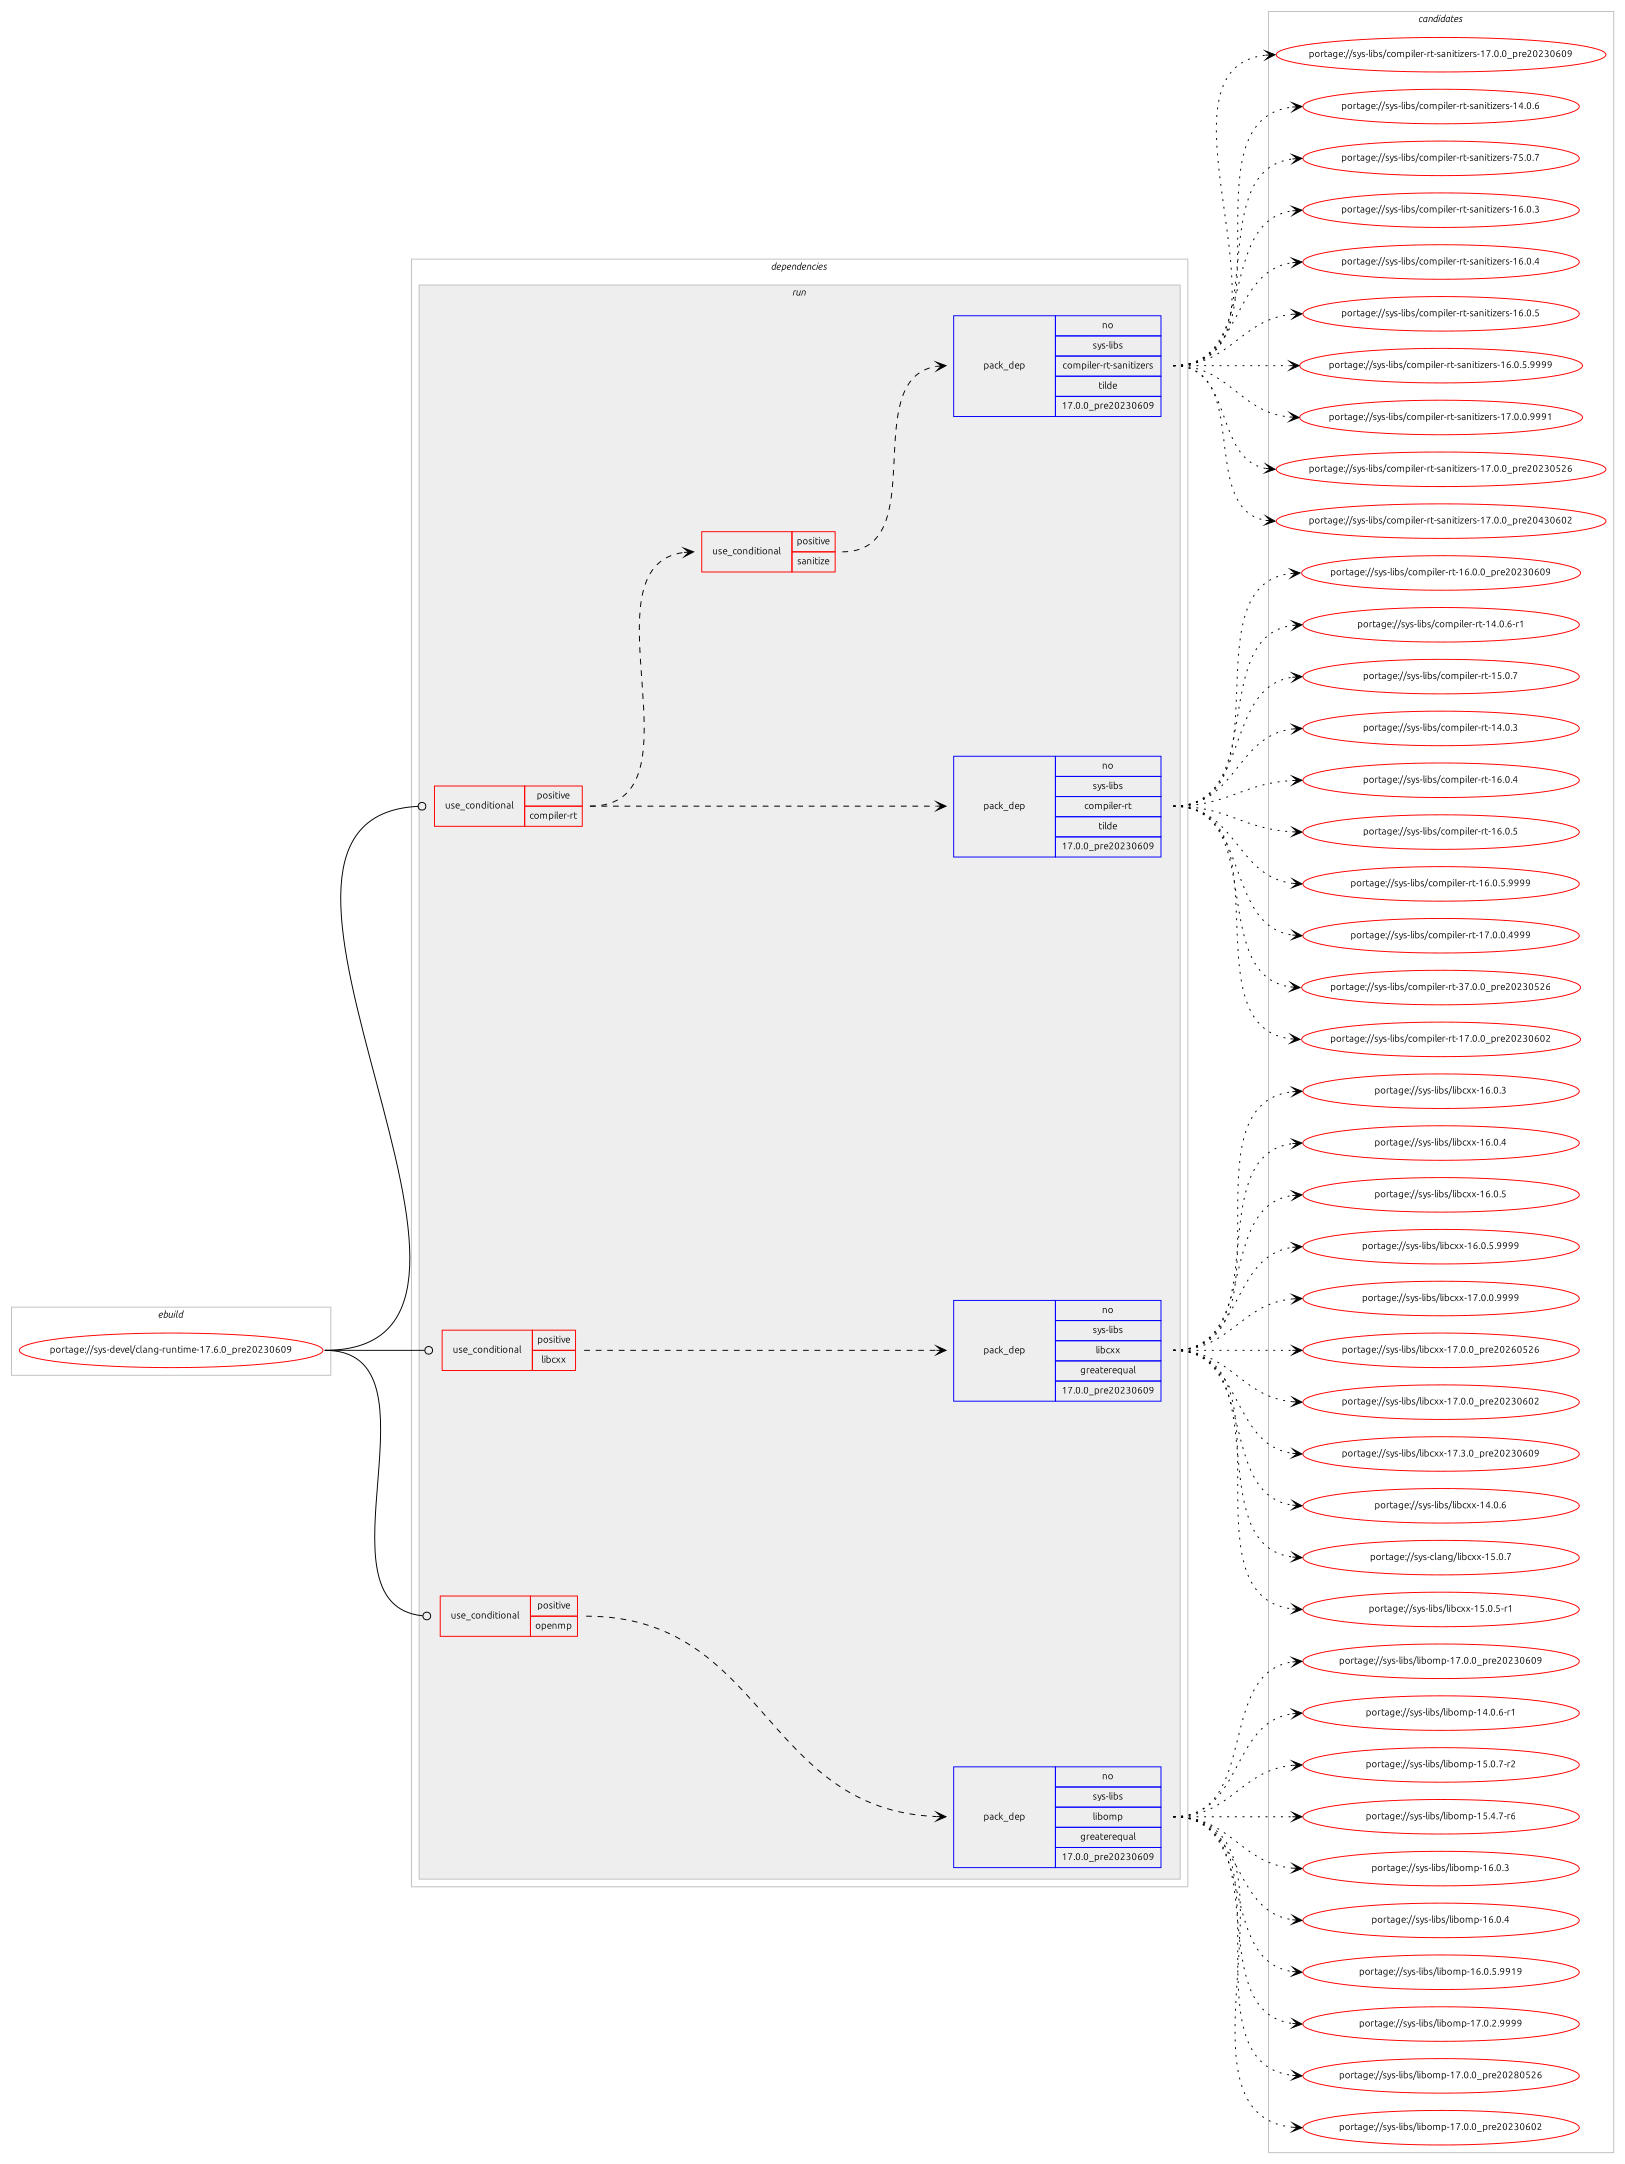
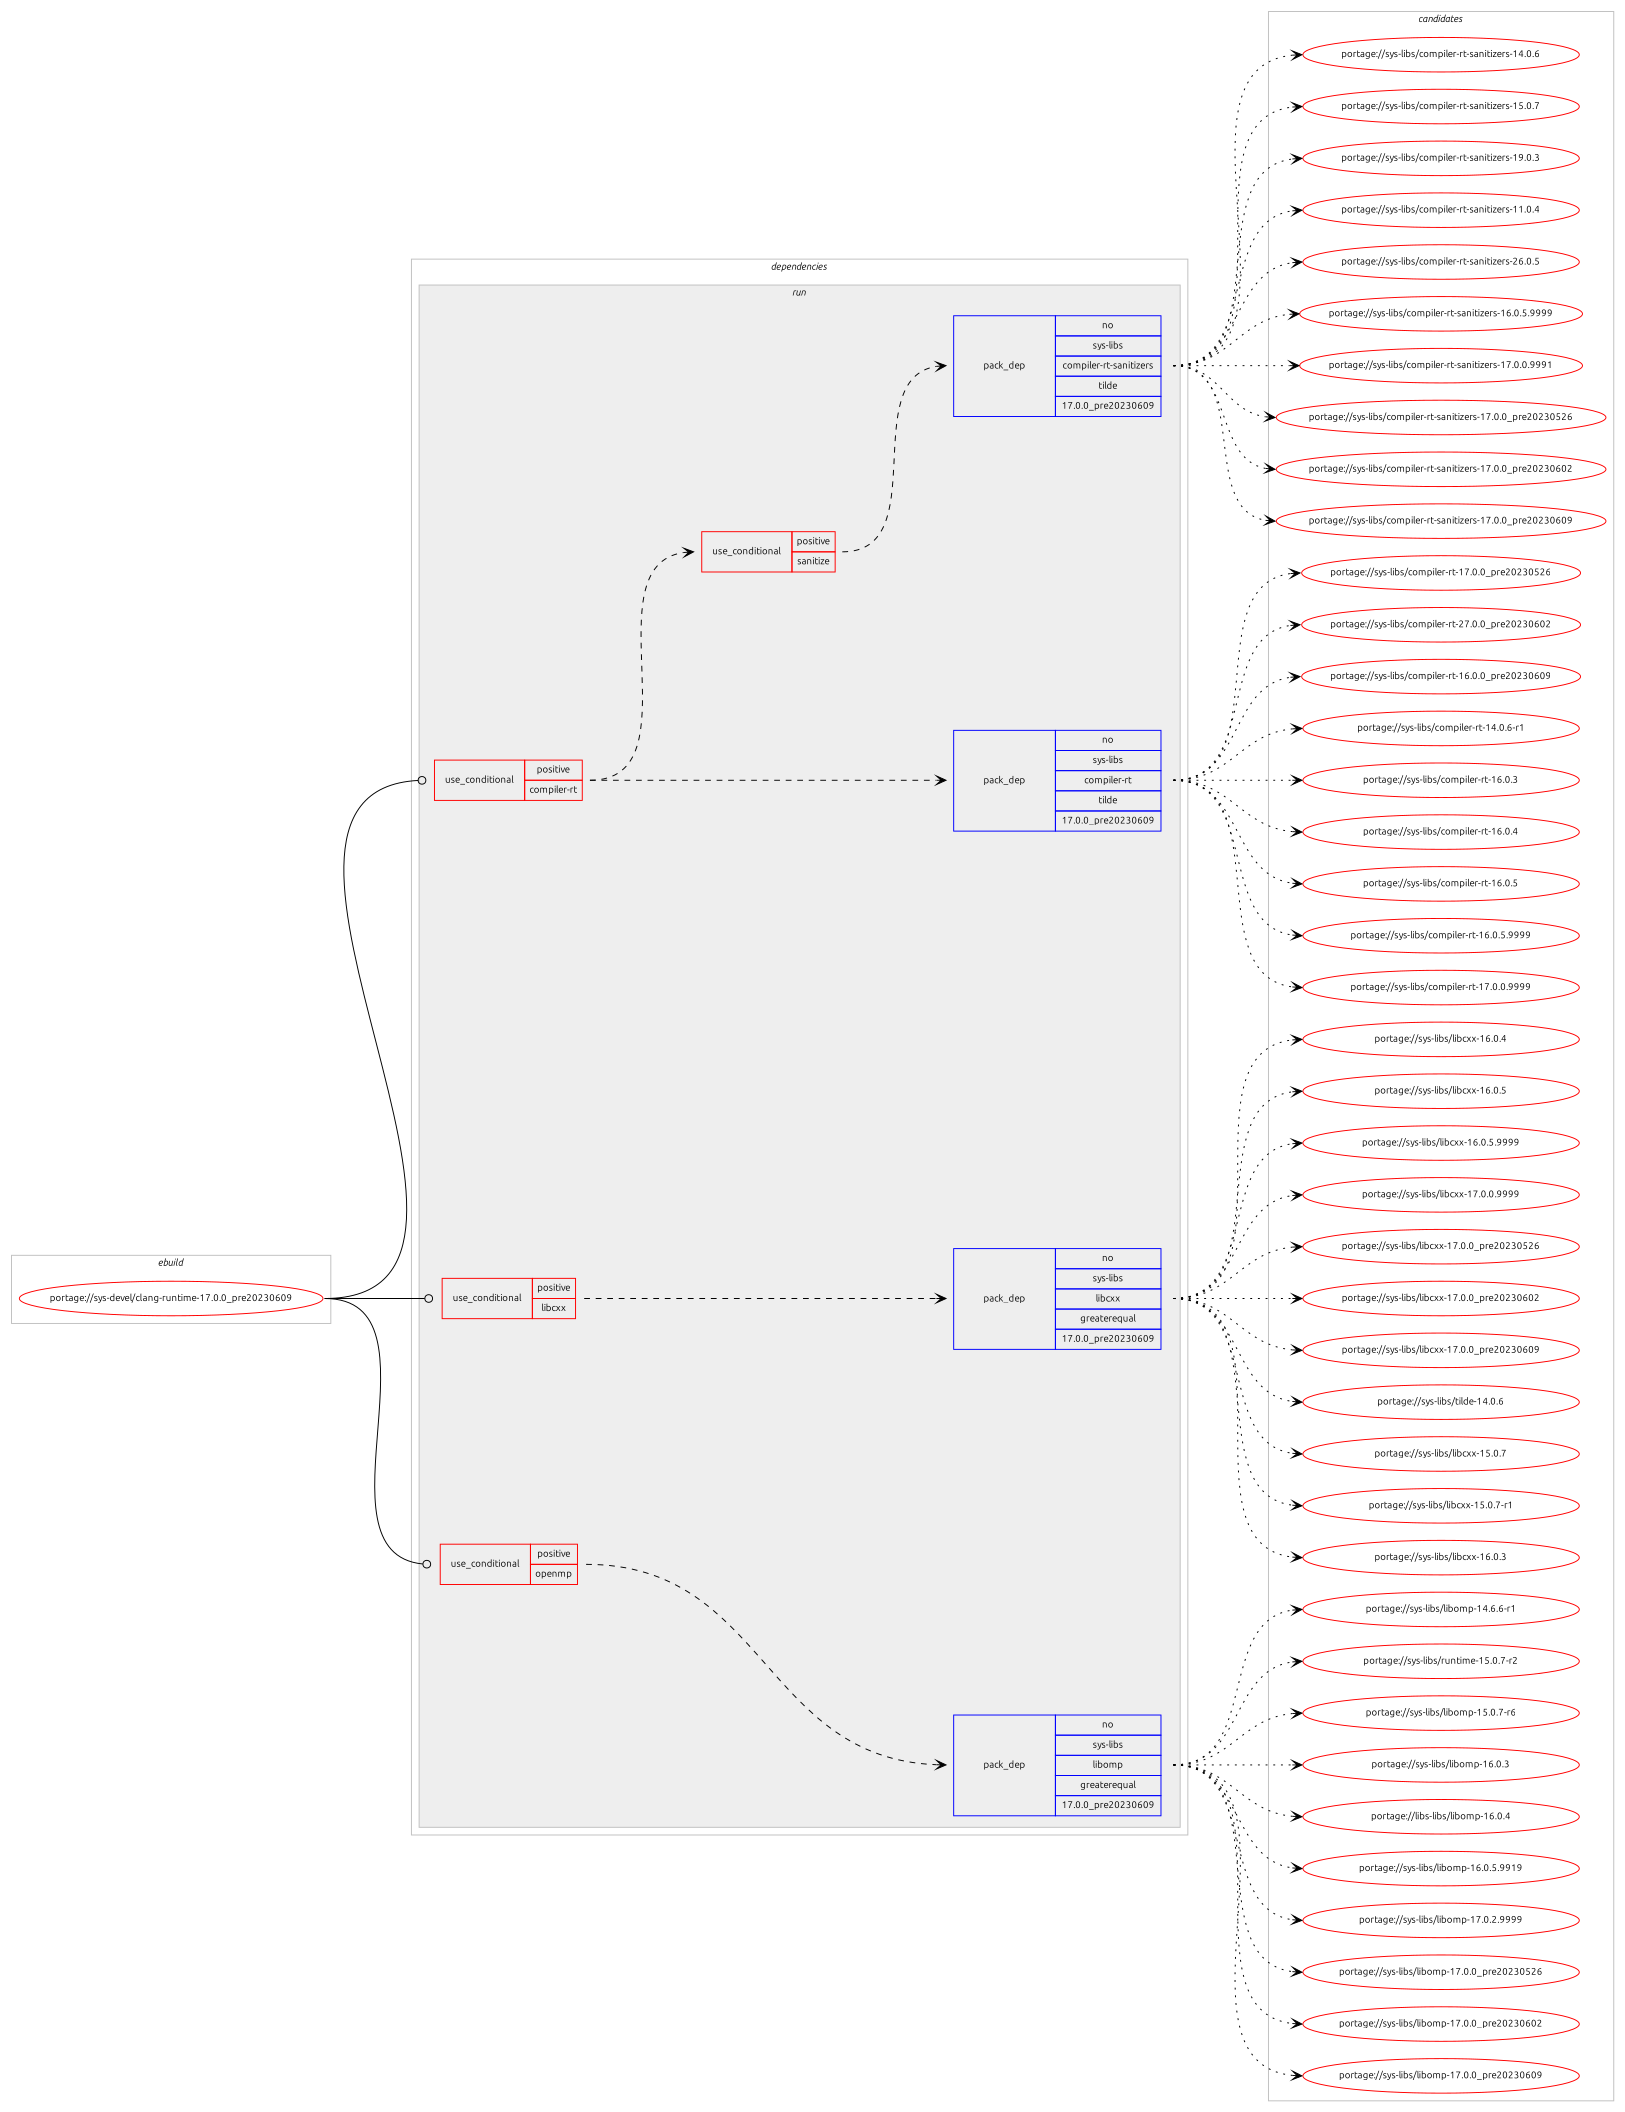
(1441, 158) -> (1441, 107)
(1441, 210) -> (1441, 158)
(1441, 262) -> (1441, 210)
(1441, 314) -> (1441, 262)
(1441, 521) -> (1441, 469)
(1441, 677) -> none
(1441, 728) -> (1441, 780)
(1441, 936) -> (1441, 988)
(1441, 988) -> (1441, 573)
(1441, 1039) -> (1441, 625)
(171, 1350) -> (171, 1299)
(1441, 1350) -> (1441, 1247)
(1441, 1454) -> (1441, 1350)
(1441, 1506) -> (1441, 1402)
(1441, 1558) -> (1441, 1454)
(1441, 1609) -> (1441, 1506)
(1441, 1713) -> (1441, 1609)
(1441, 1765) -> (1441, 1661)
(1441, 1817) -> (1441, 1713)
(1441, 1920) -> (1441, 1817)
(1441, 2076) -> (1441, 1972)
